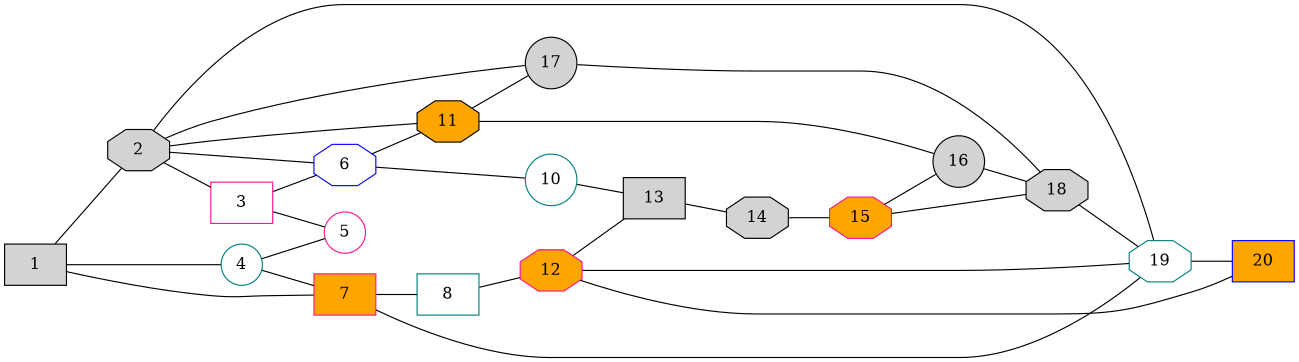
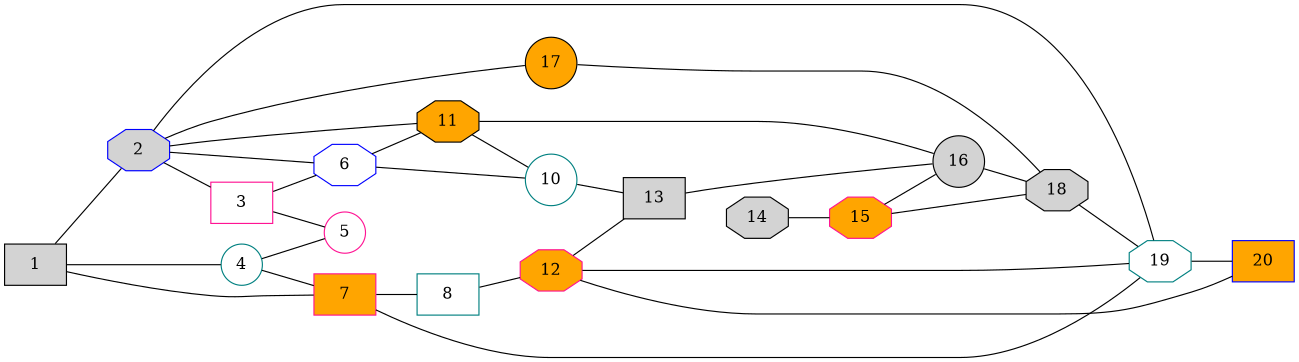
(551, 63) -> (551, 63)
(500, 92) -> (500, 151)
(139, 150) -> (139, 150)
(706, 208) -> (809, 177)
